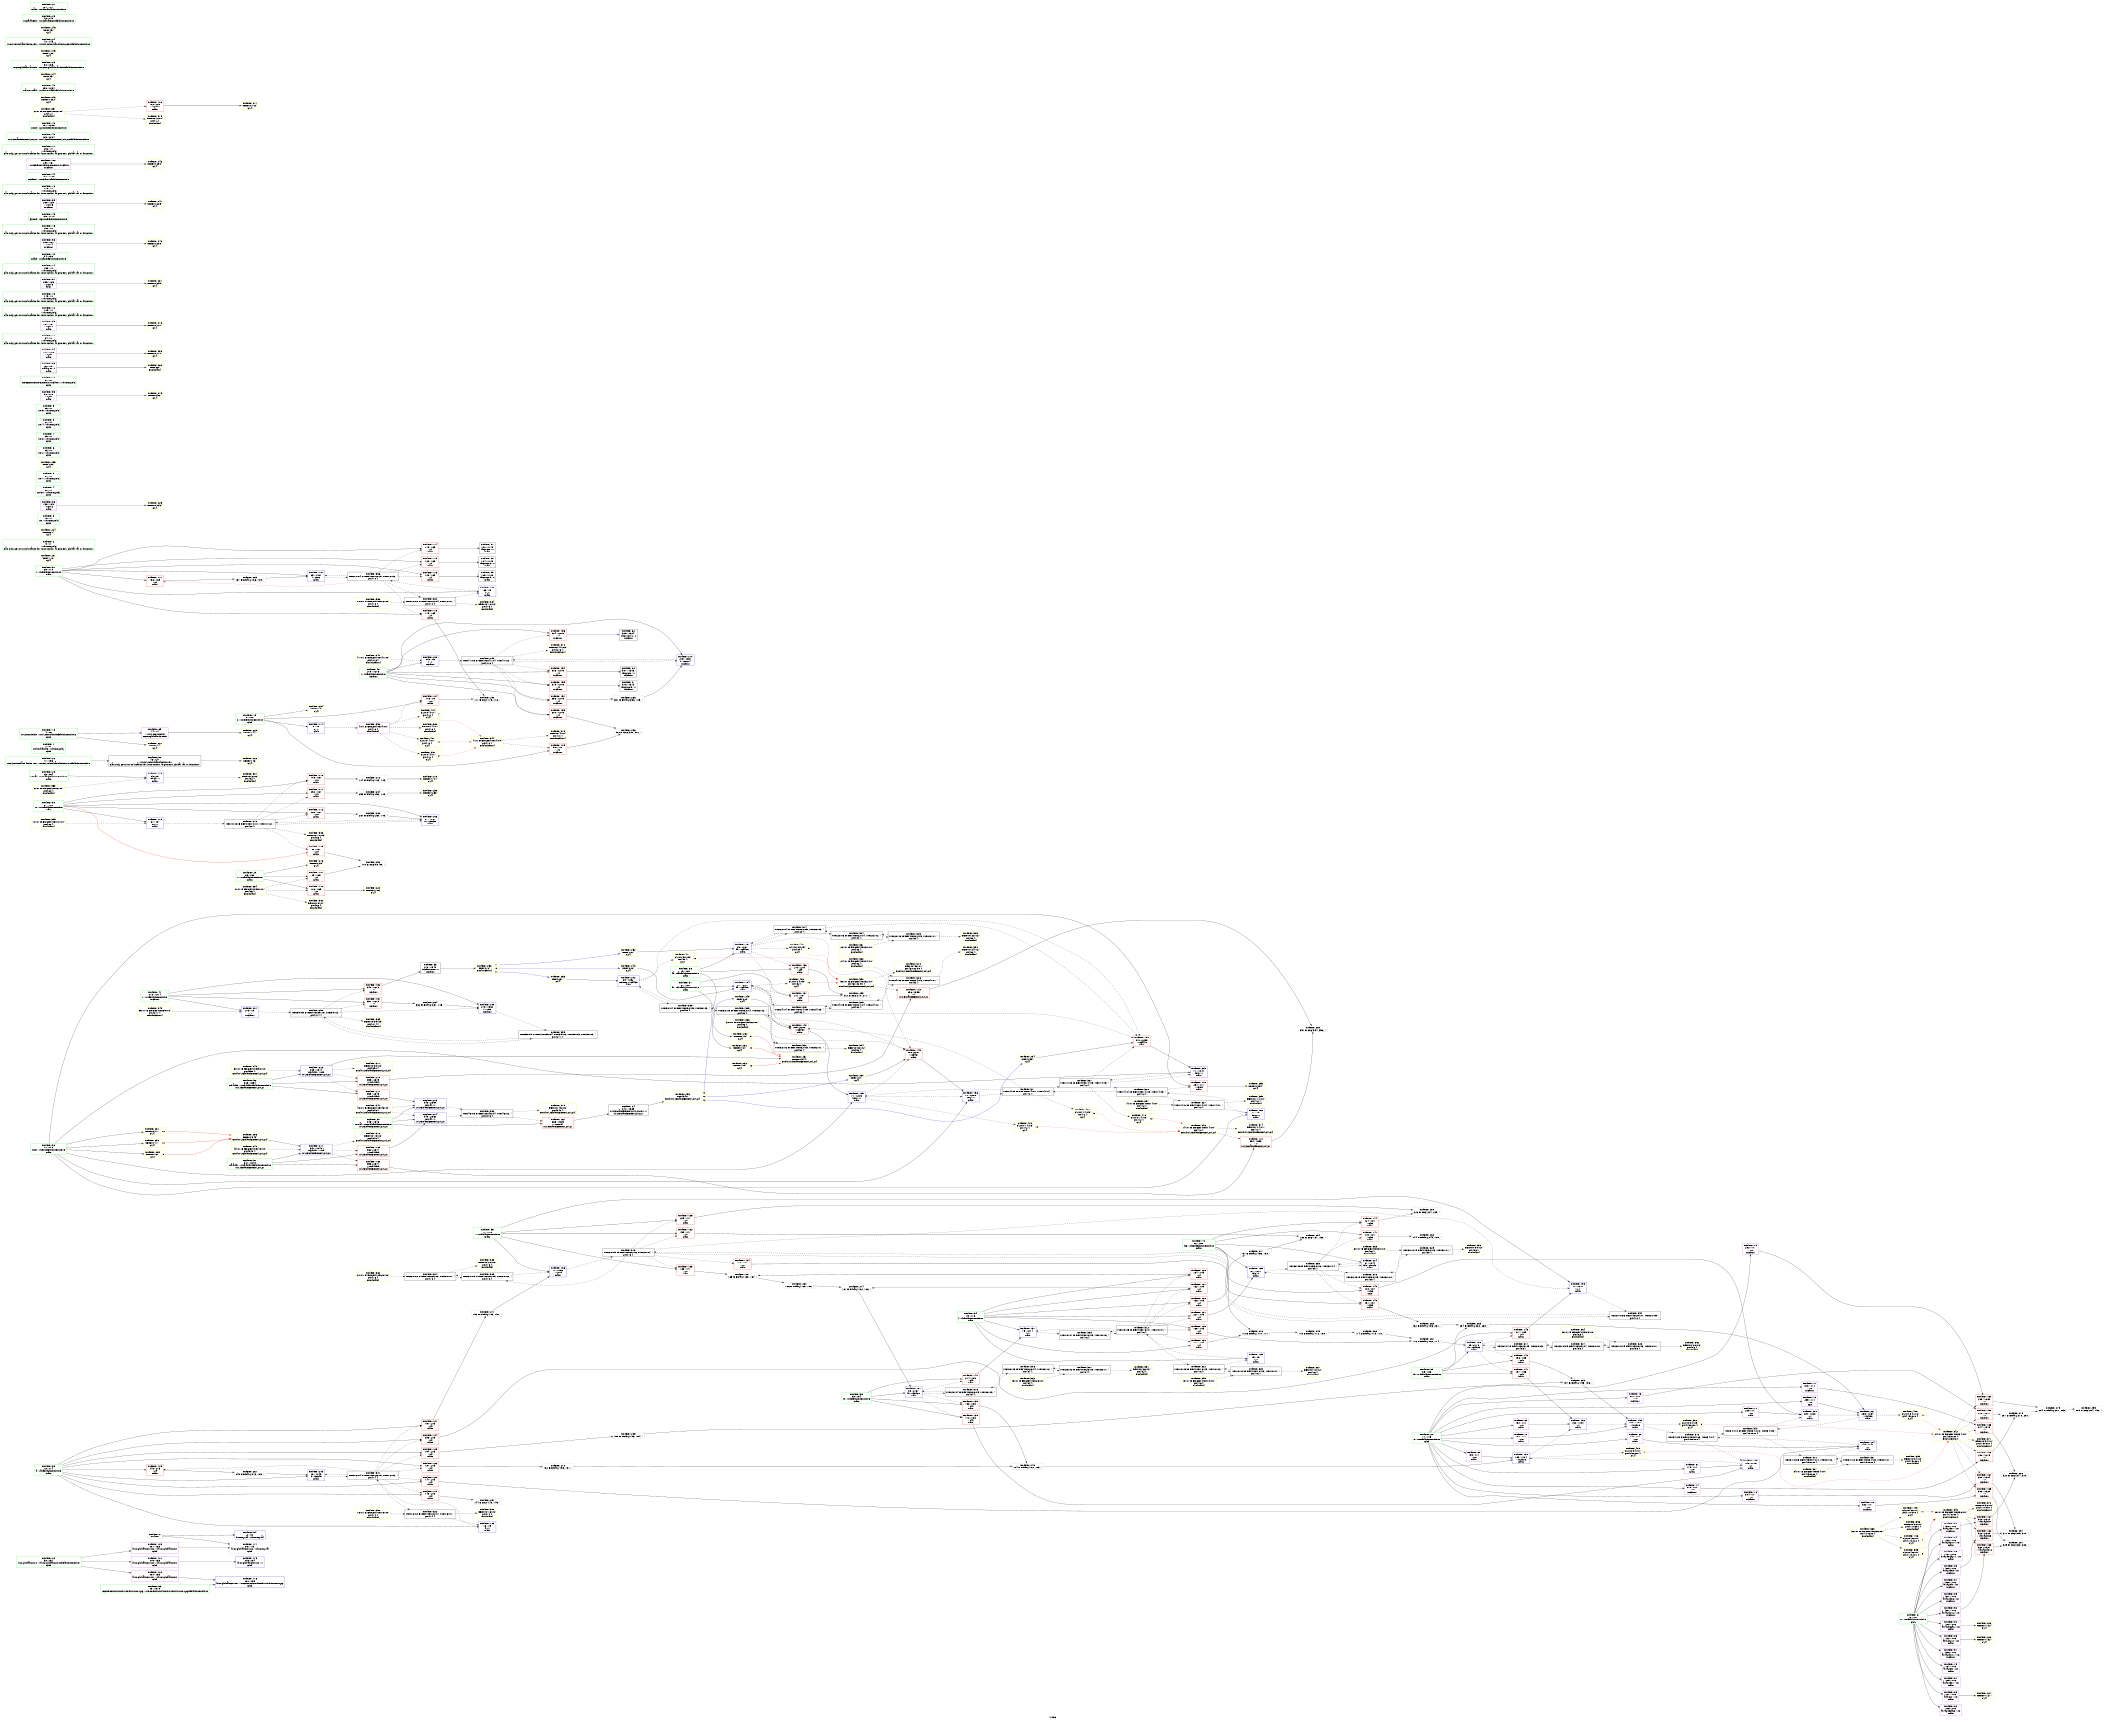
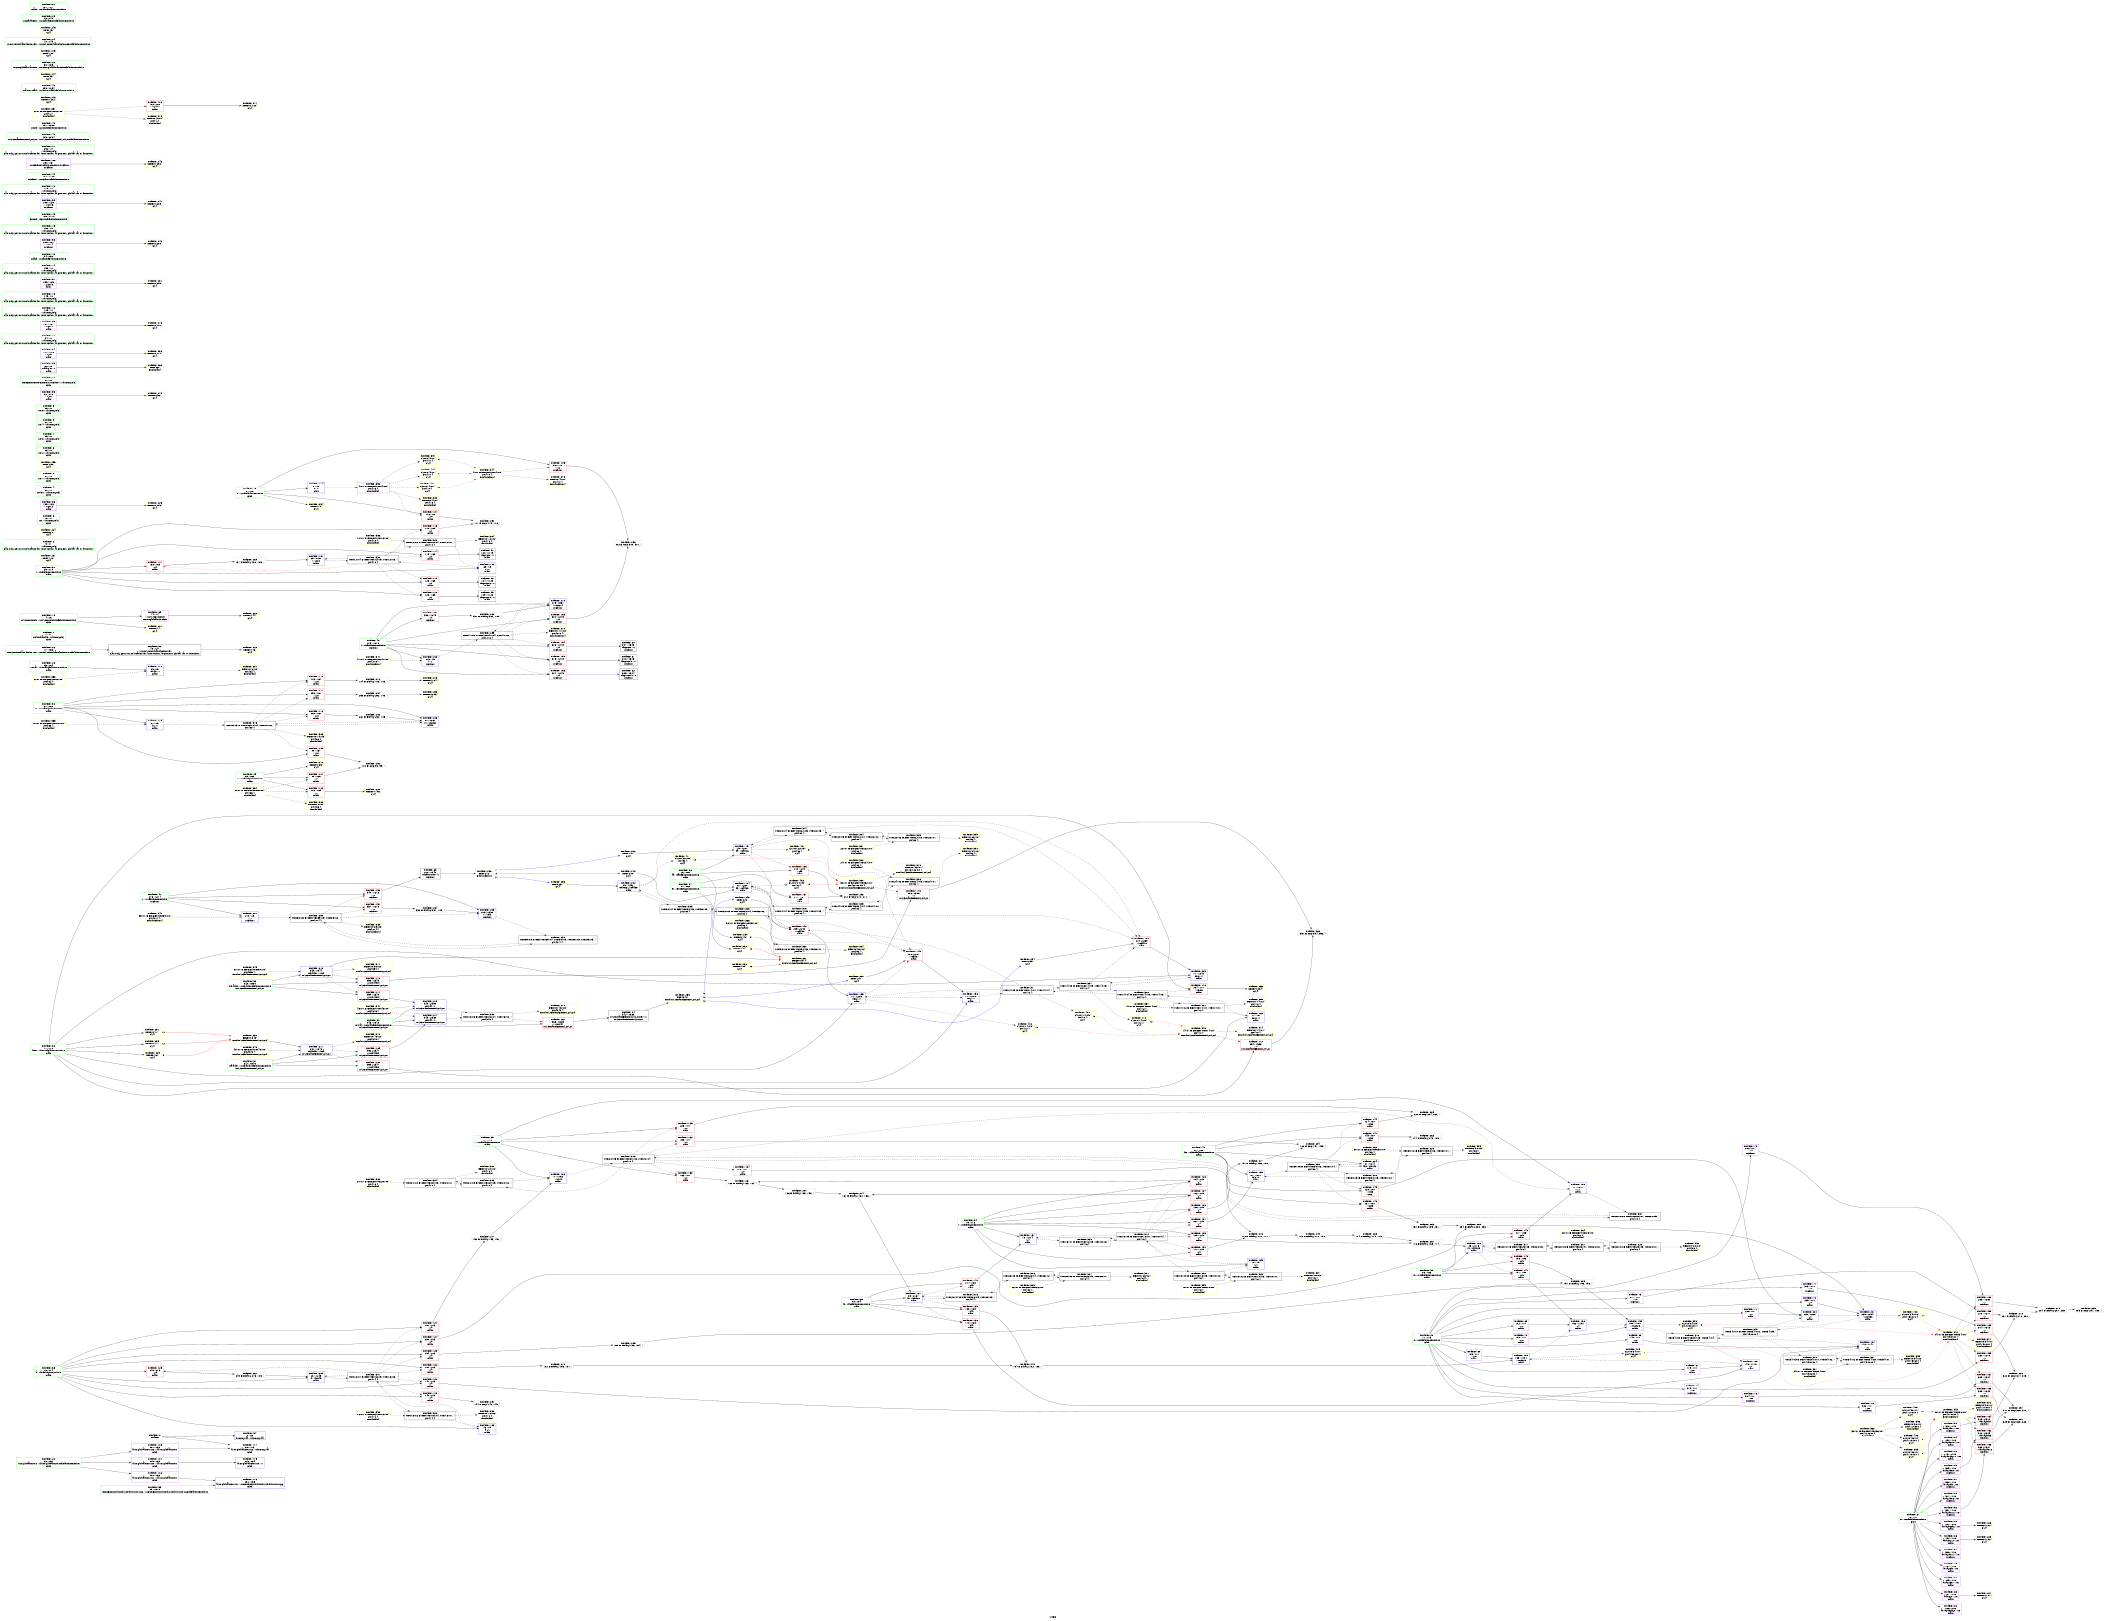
(184, 572) -> none
(515, 687) -> none
(176, 859) -> (176, 760)
(1810, 1405) -> (1810, 1305)
